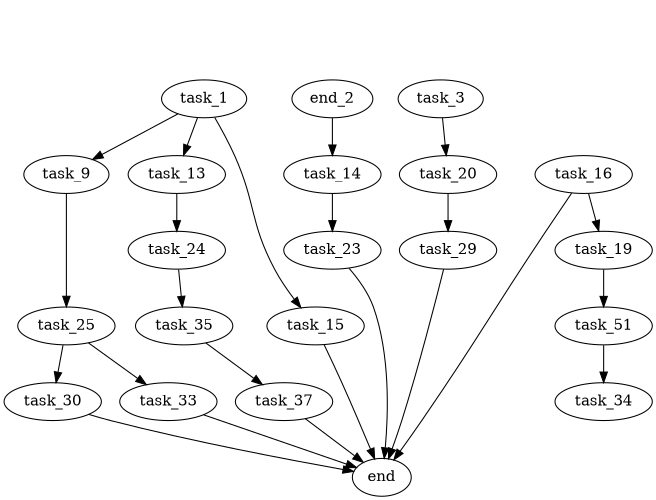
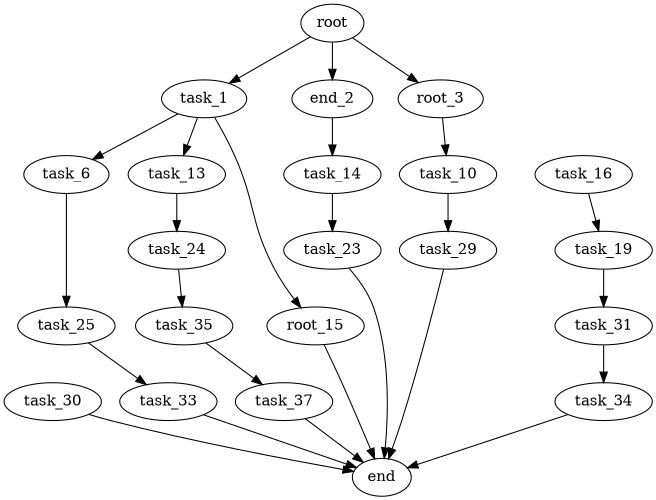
none -> (332, 23)
(441, 99) -> (441, 99)
(66, 175) -> (66, 175)
(448, 175) -> (448, 175)
(487, 323) -> (493, 439)
(316, 326) -> (316, 326)
(604, 326) -> (604, 326)
(61, 359) -> none
